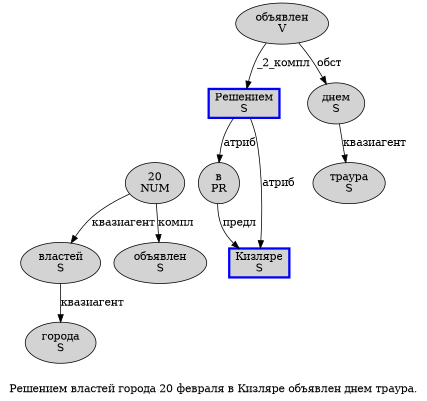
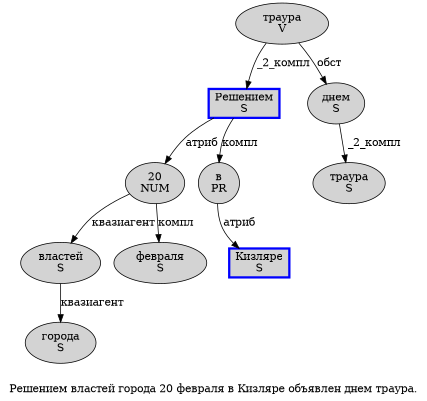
(282, 24) -> (282, 24)
(240, 143) -> (240, 143)
(375, 143) -> (375, 143)
(261, 179) -> (189, 135)
(239, 223) -> (239, 223)
(160, 263) -> (160, 263)
